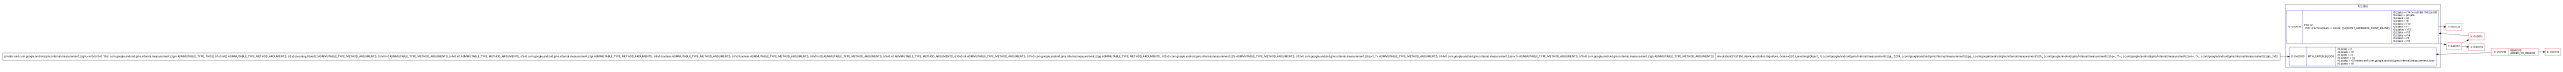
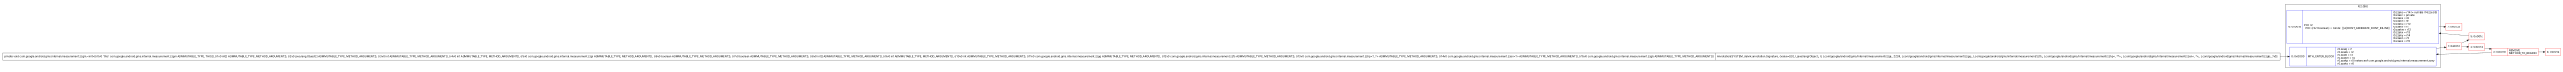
(2442, 44) -> (2439, 48)
none -> (2487, 48)
(2523, 53) -> (2523, 53)
